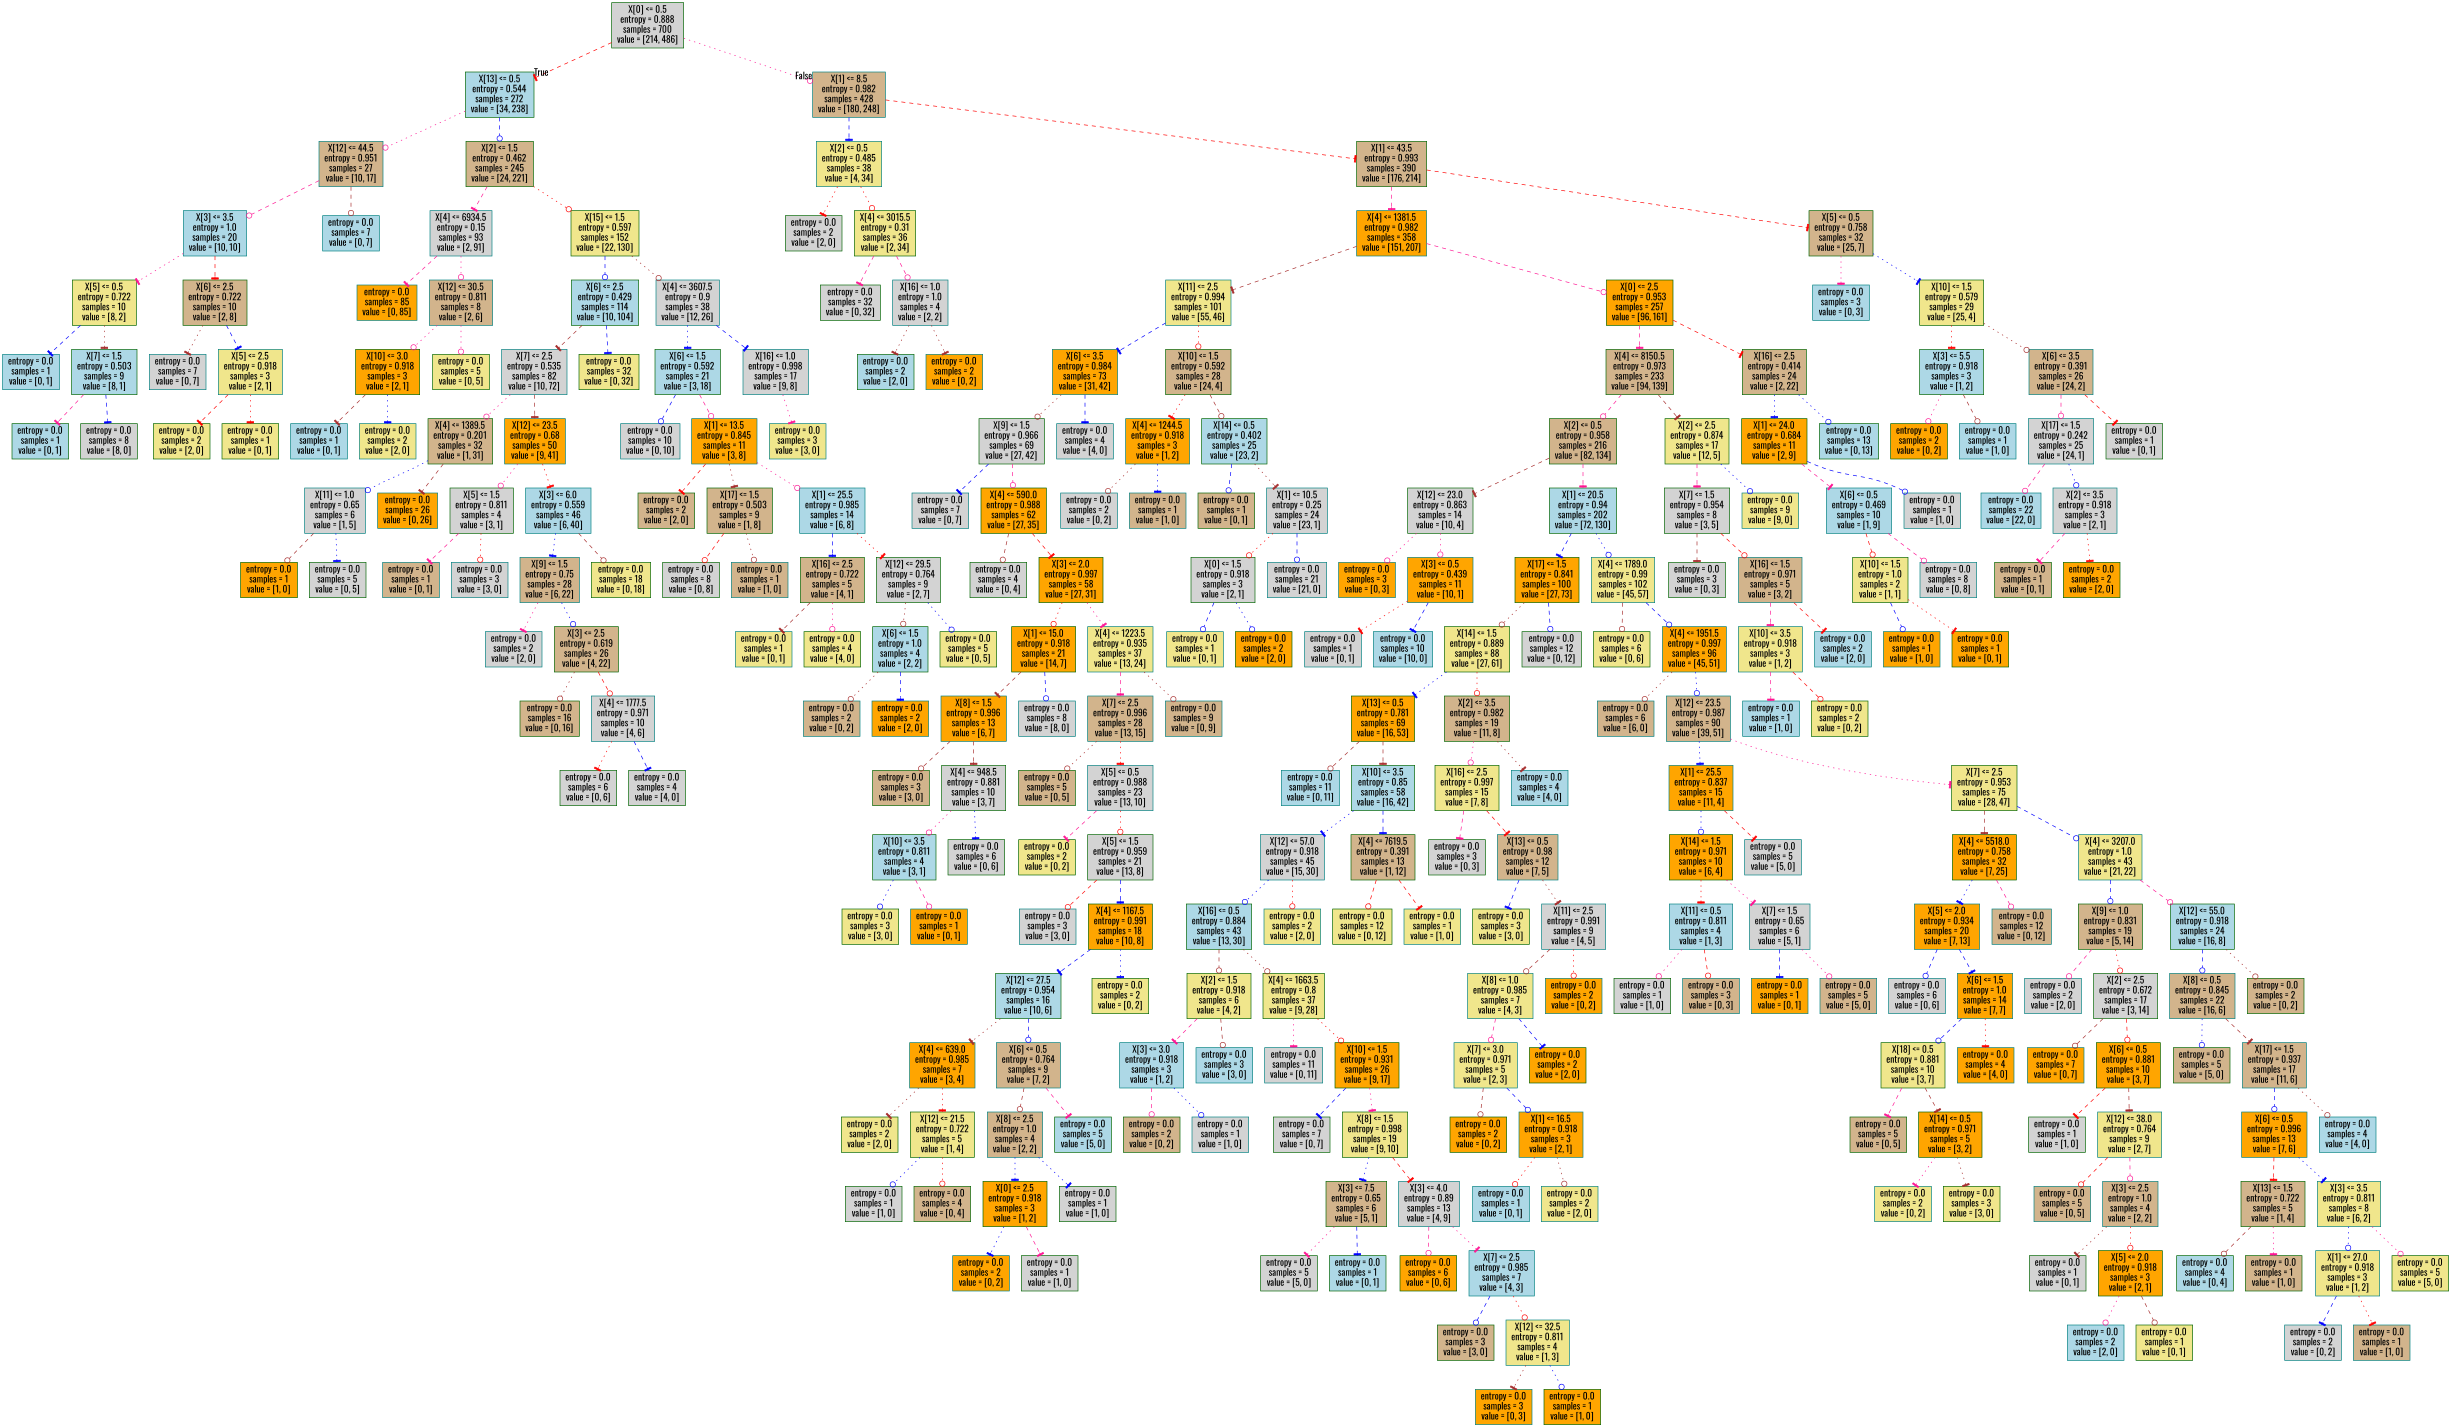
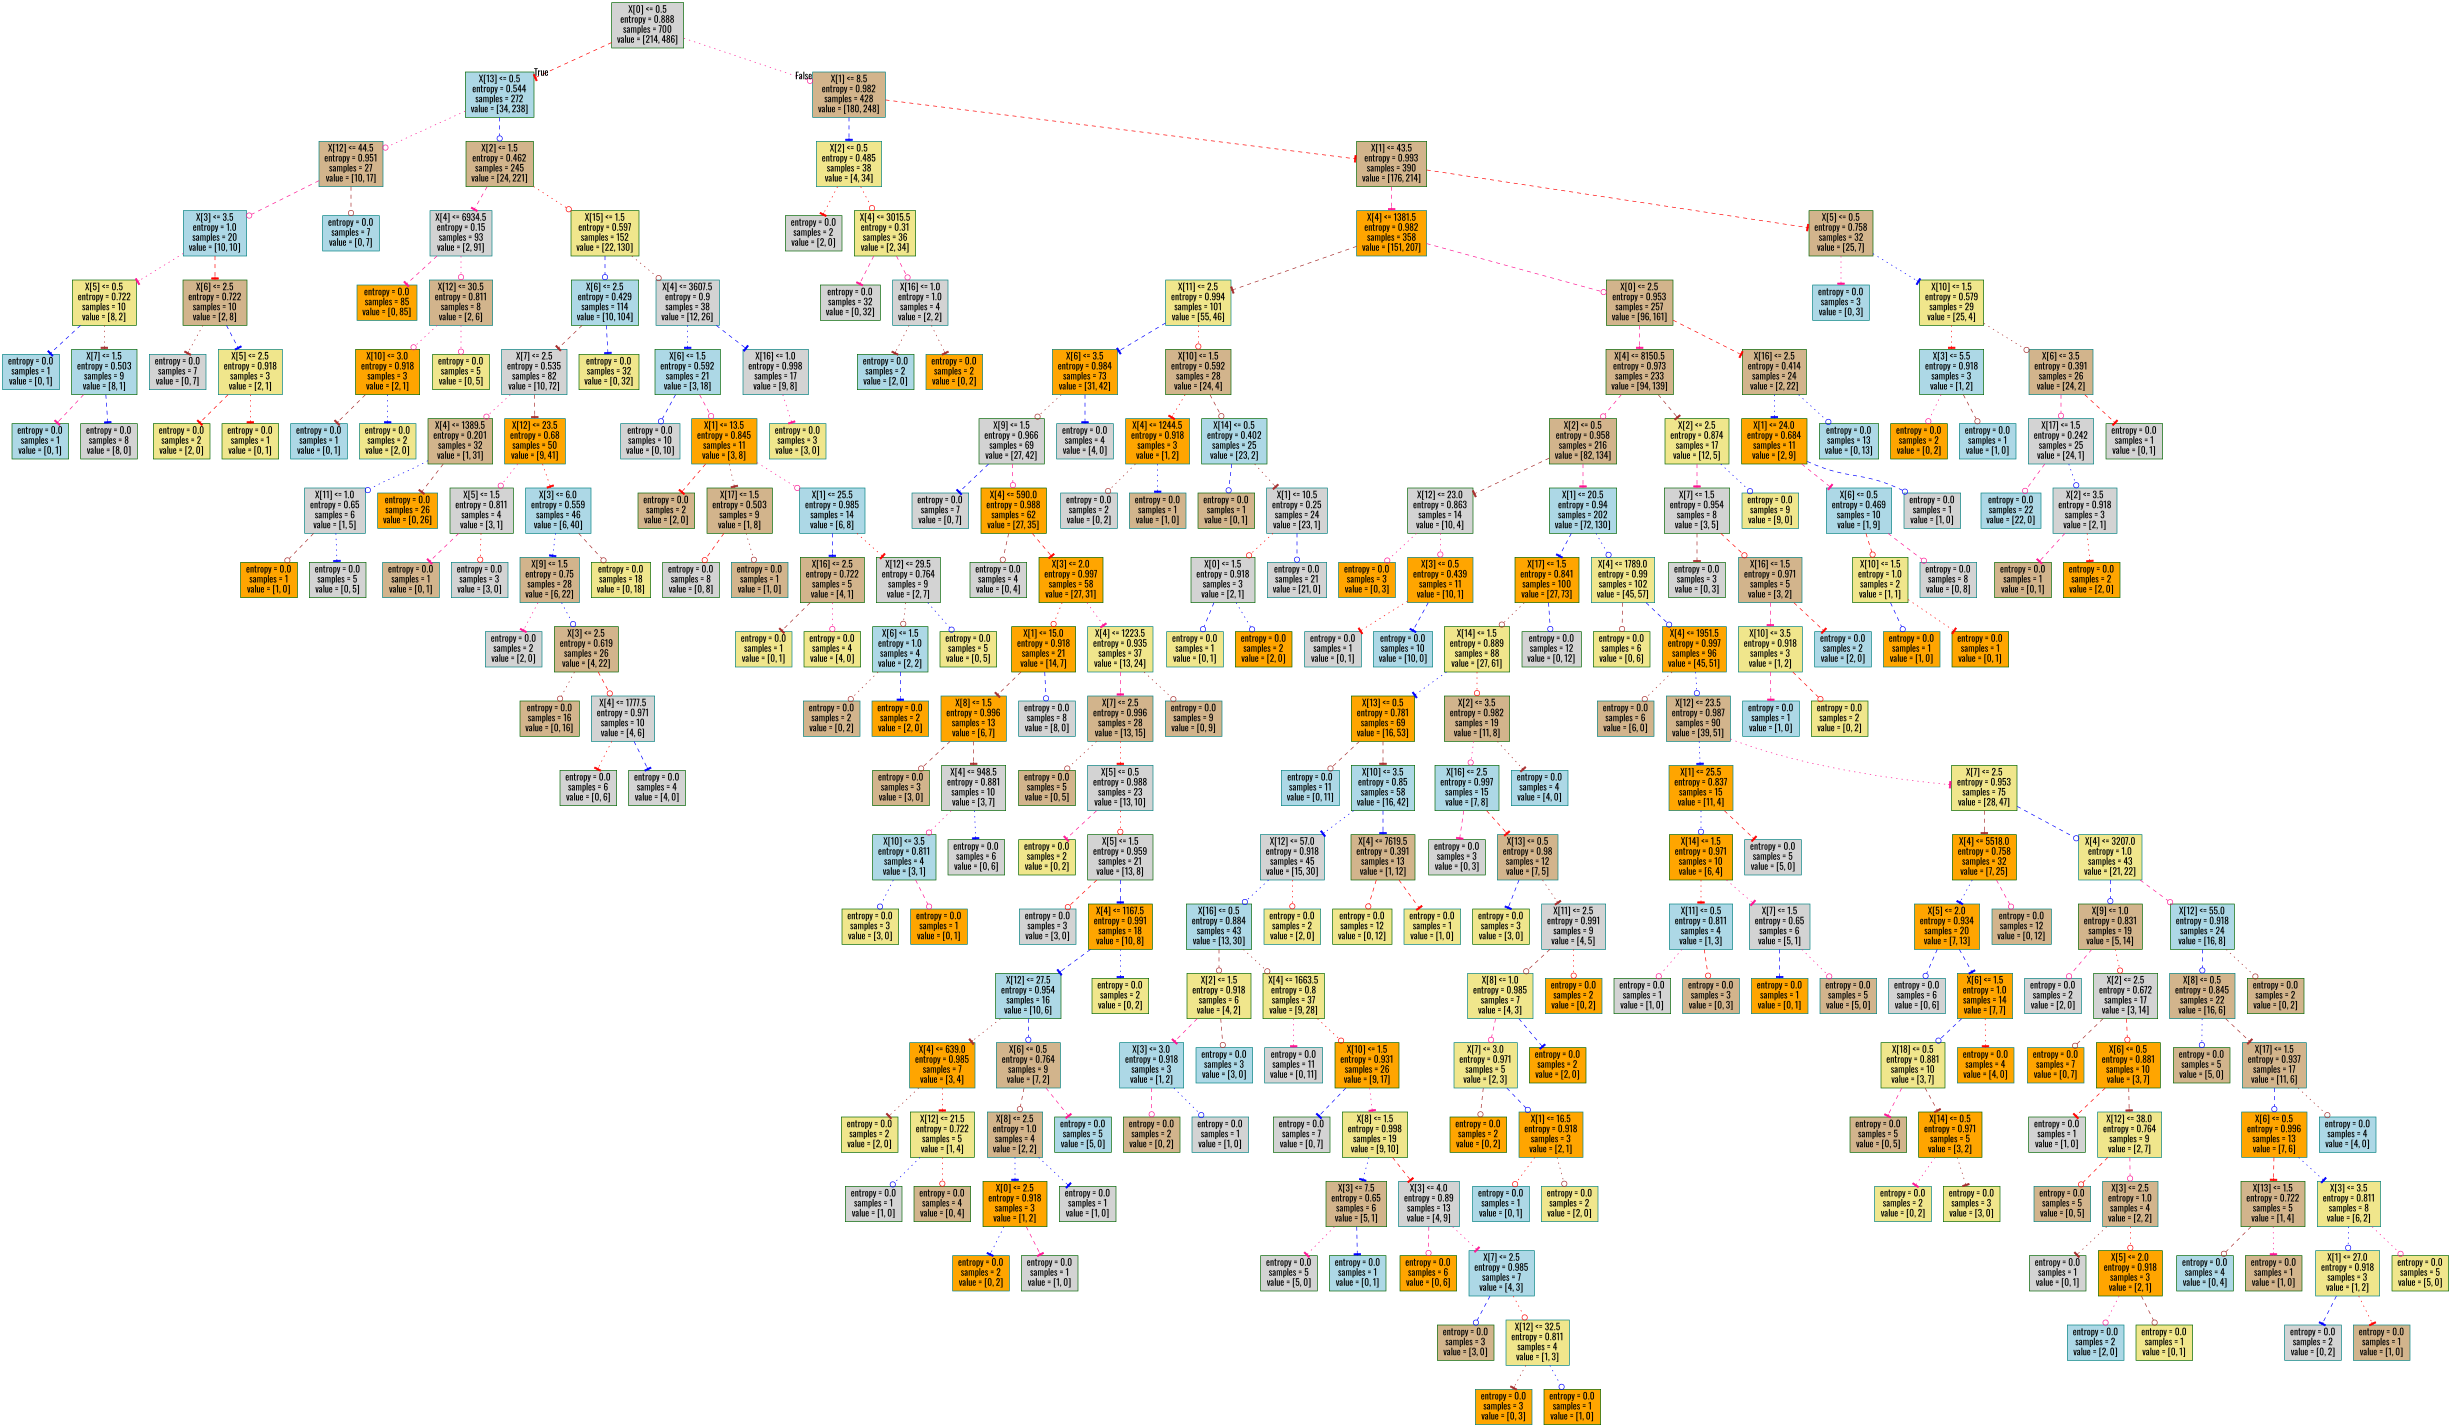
(1640, 303) -> (1640, 303)
(1467, 788) -> (1467, 788)
